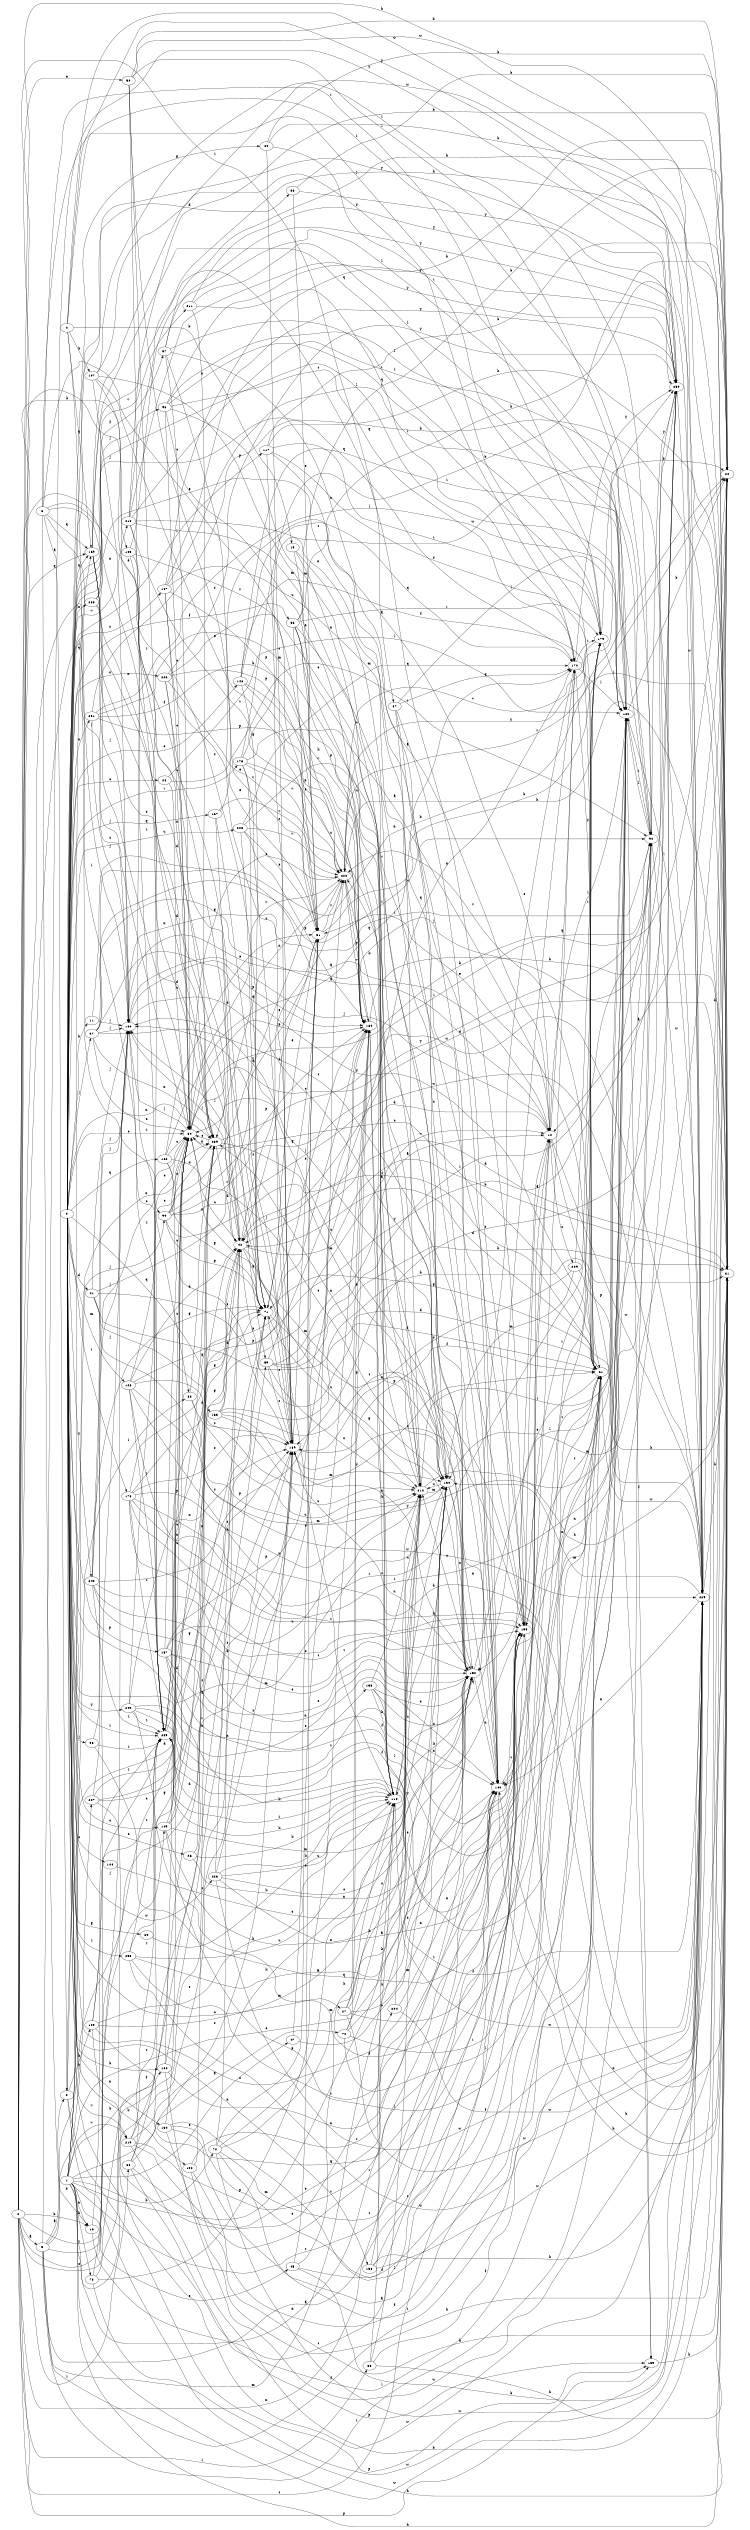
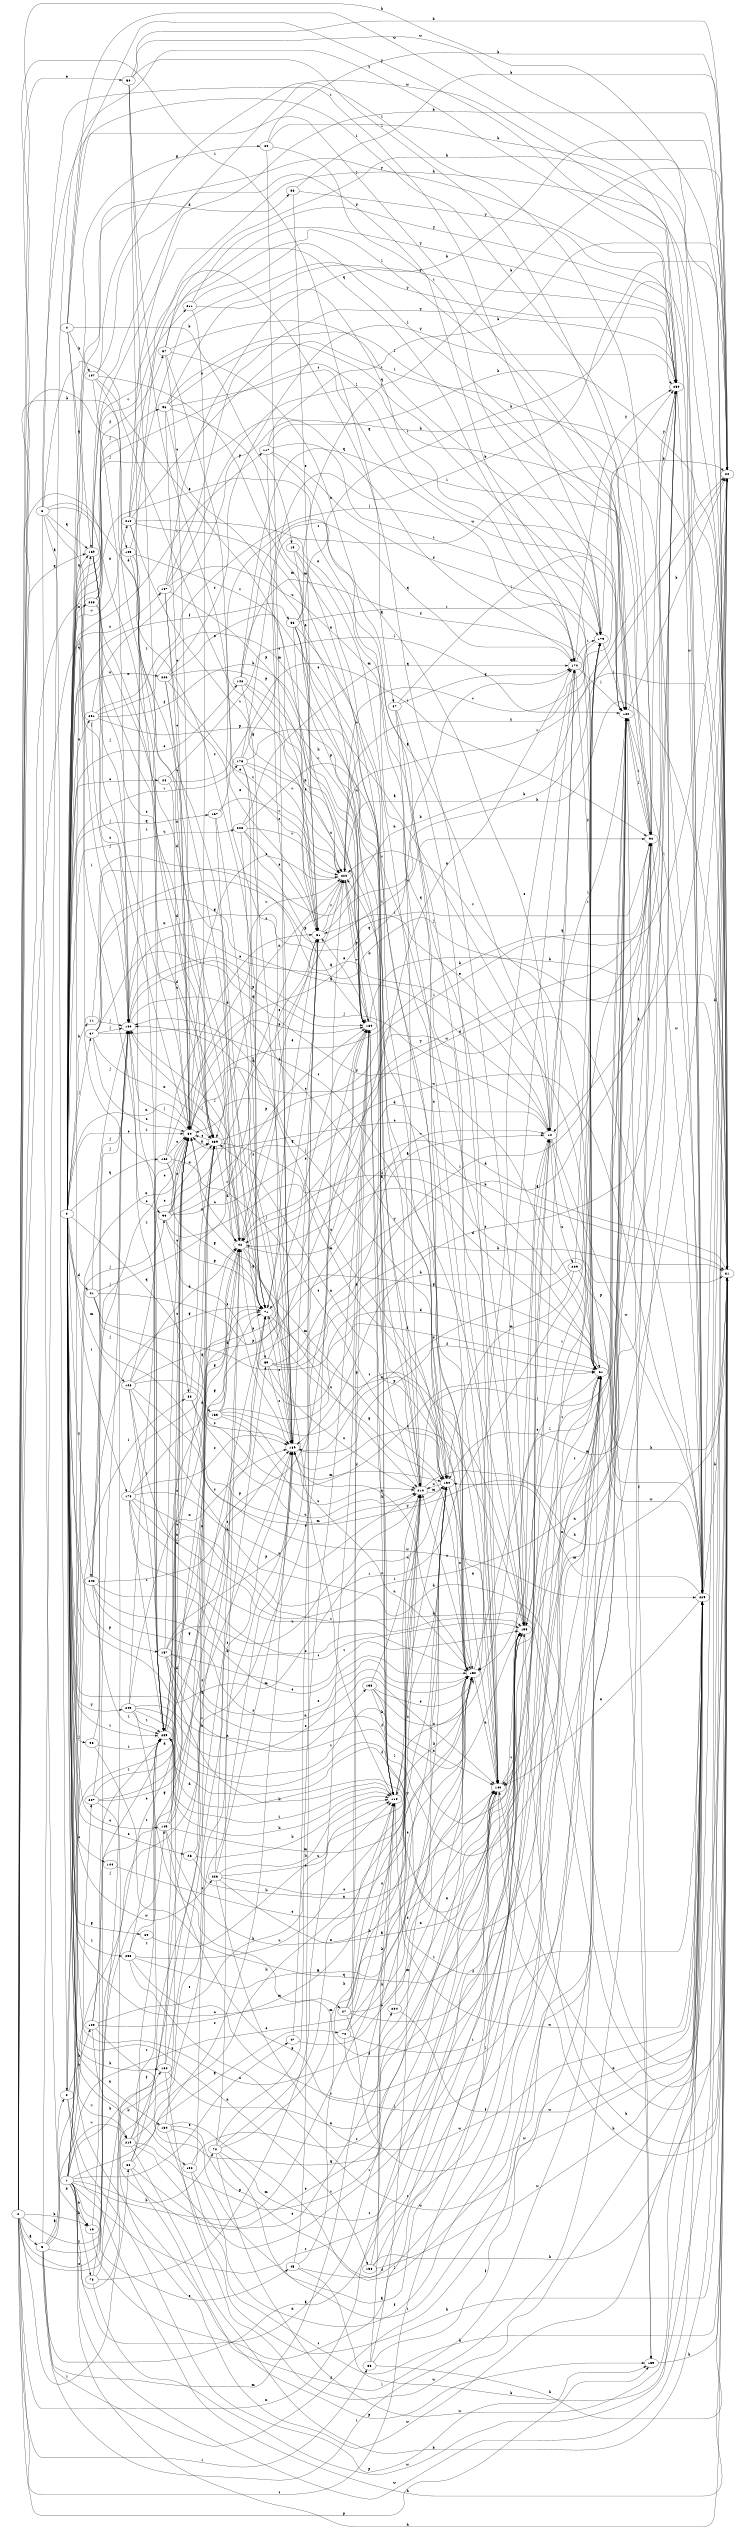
none -> (350, 979)
(177, 1491) -> (177, 1491)
